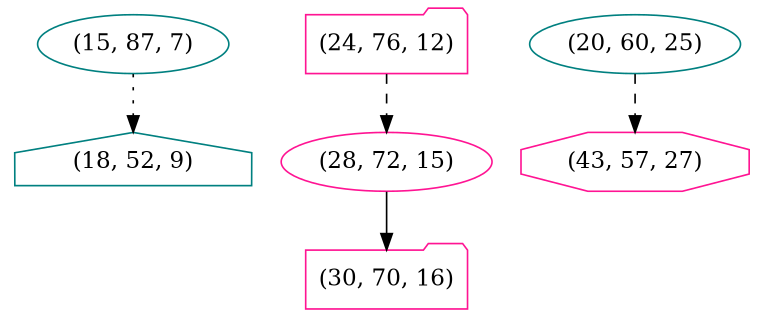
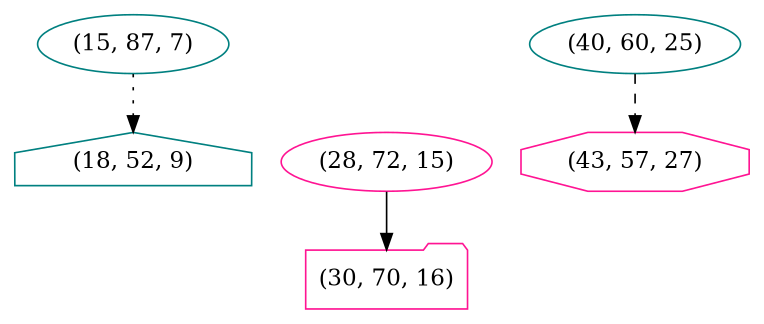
(387, 44) -> none
(635, 44) -> (635, 44)
